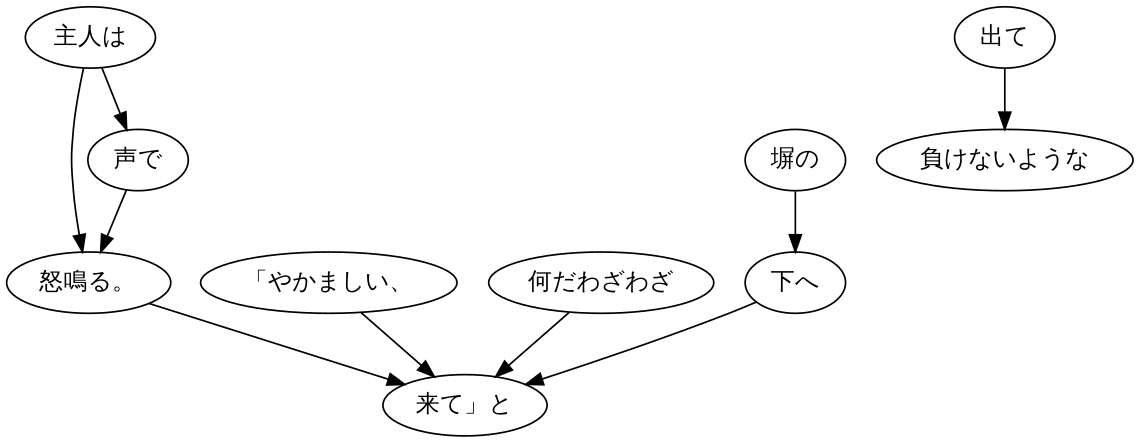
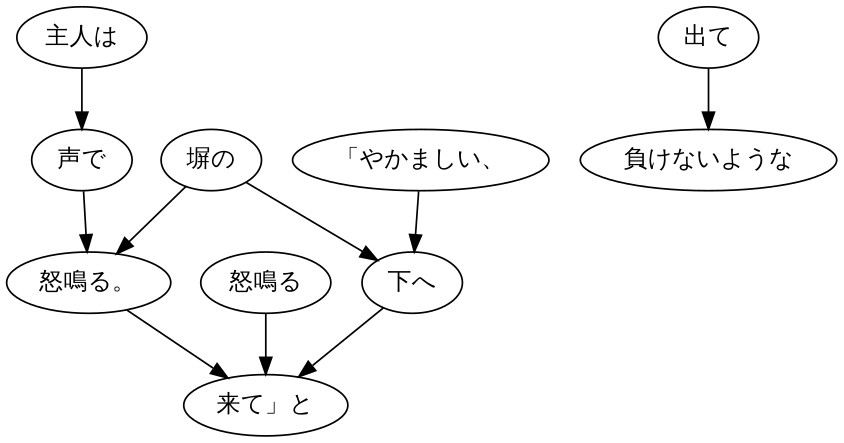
(72, 151) -> (157, 214)
(601, 283) -> (266, 283)
(391, 339) -> (417, 213)
